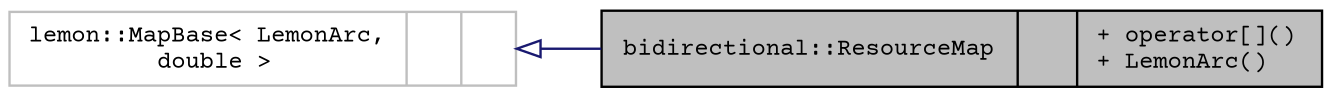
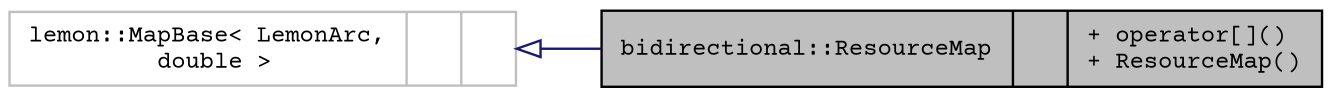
(1183, 61) -> (1195, 61)
